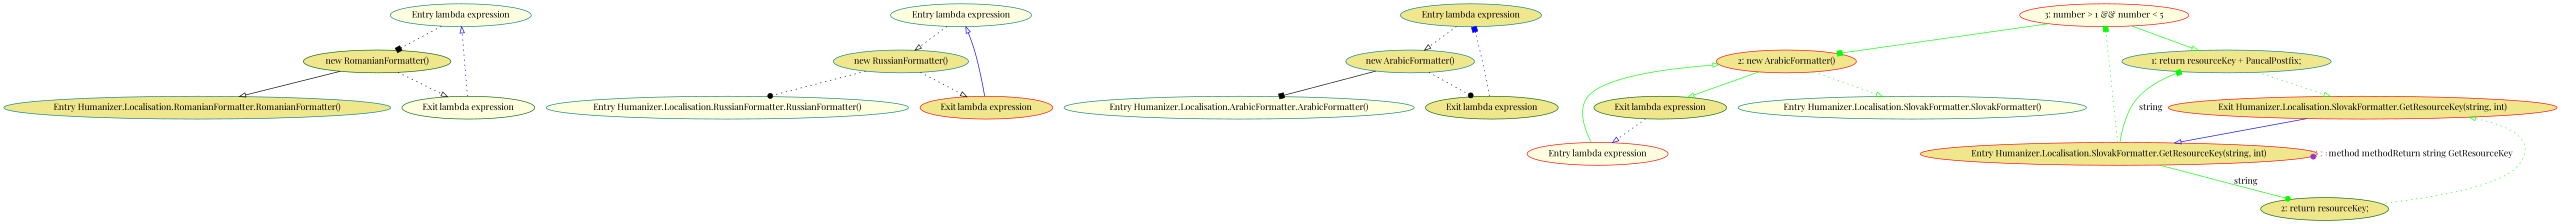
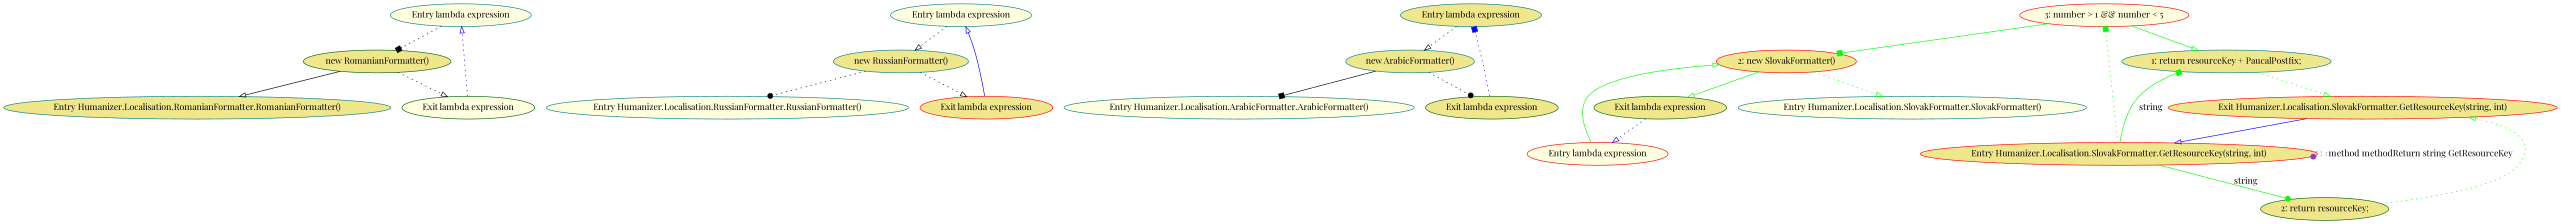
(1786, 61) -> (1786, 61)
